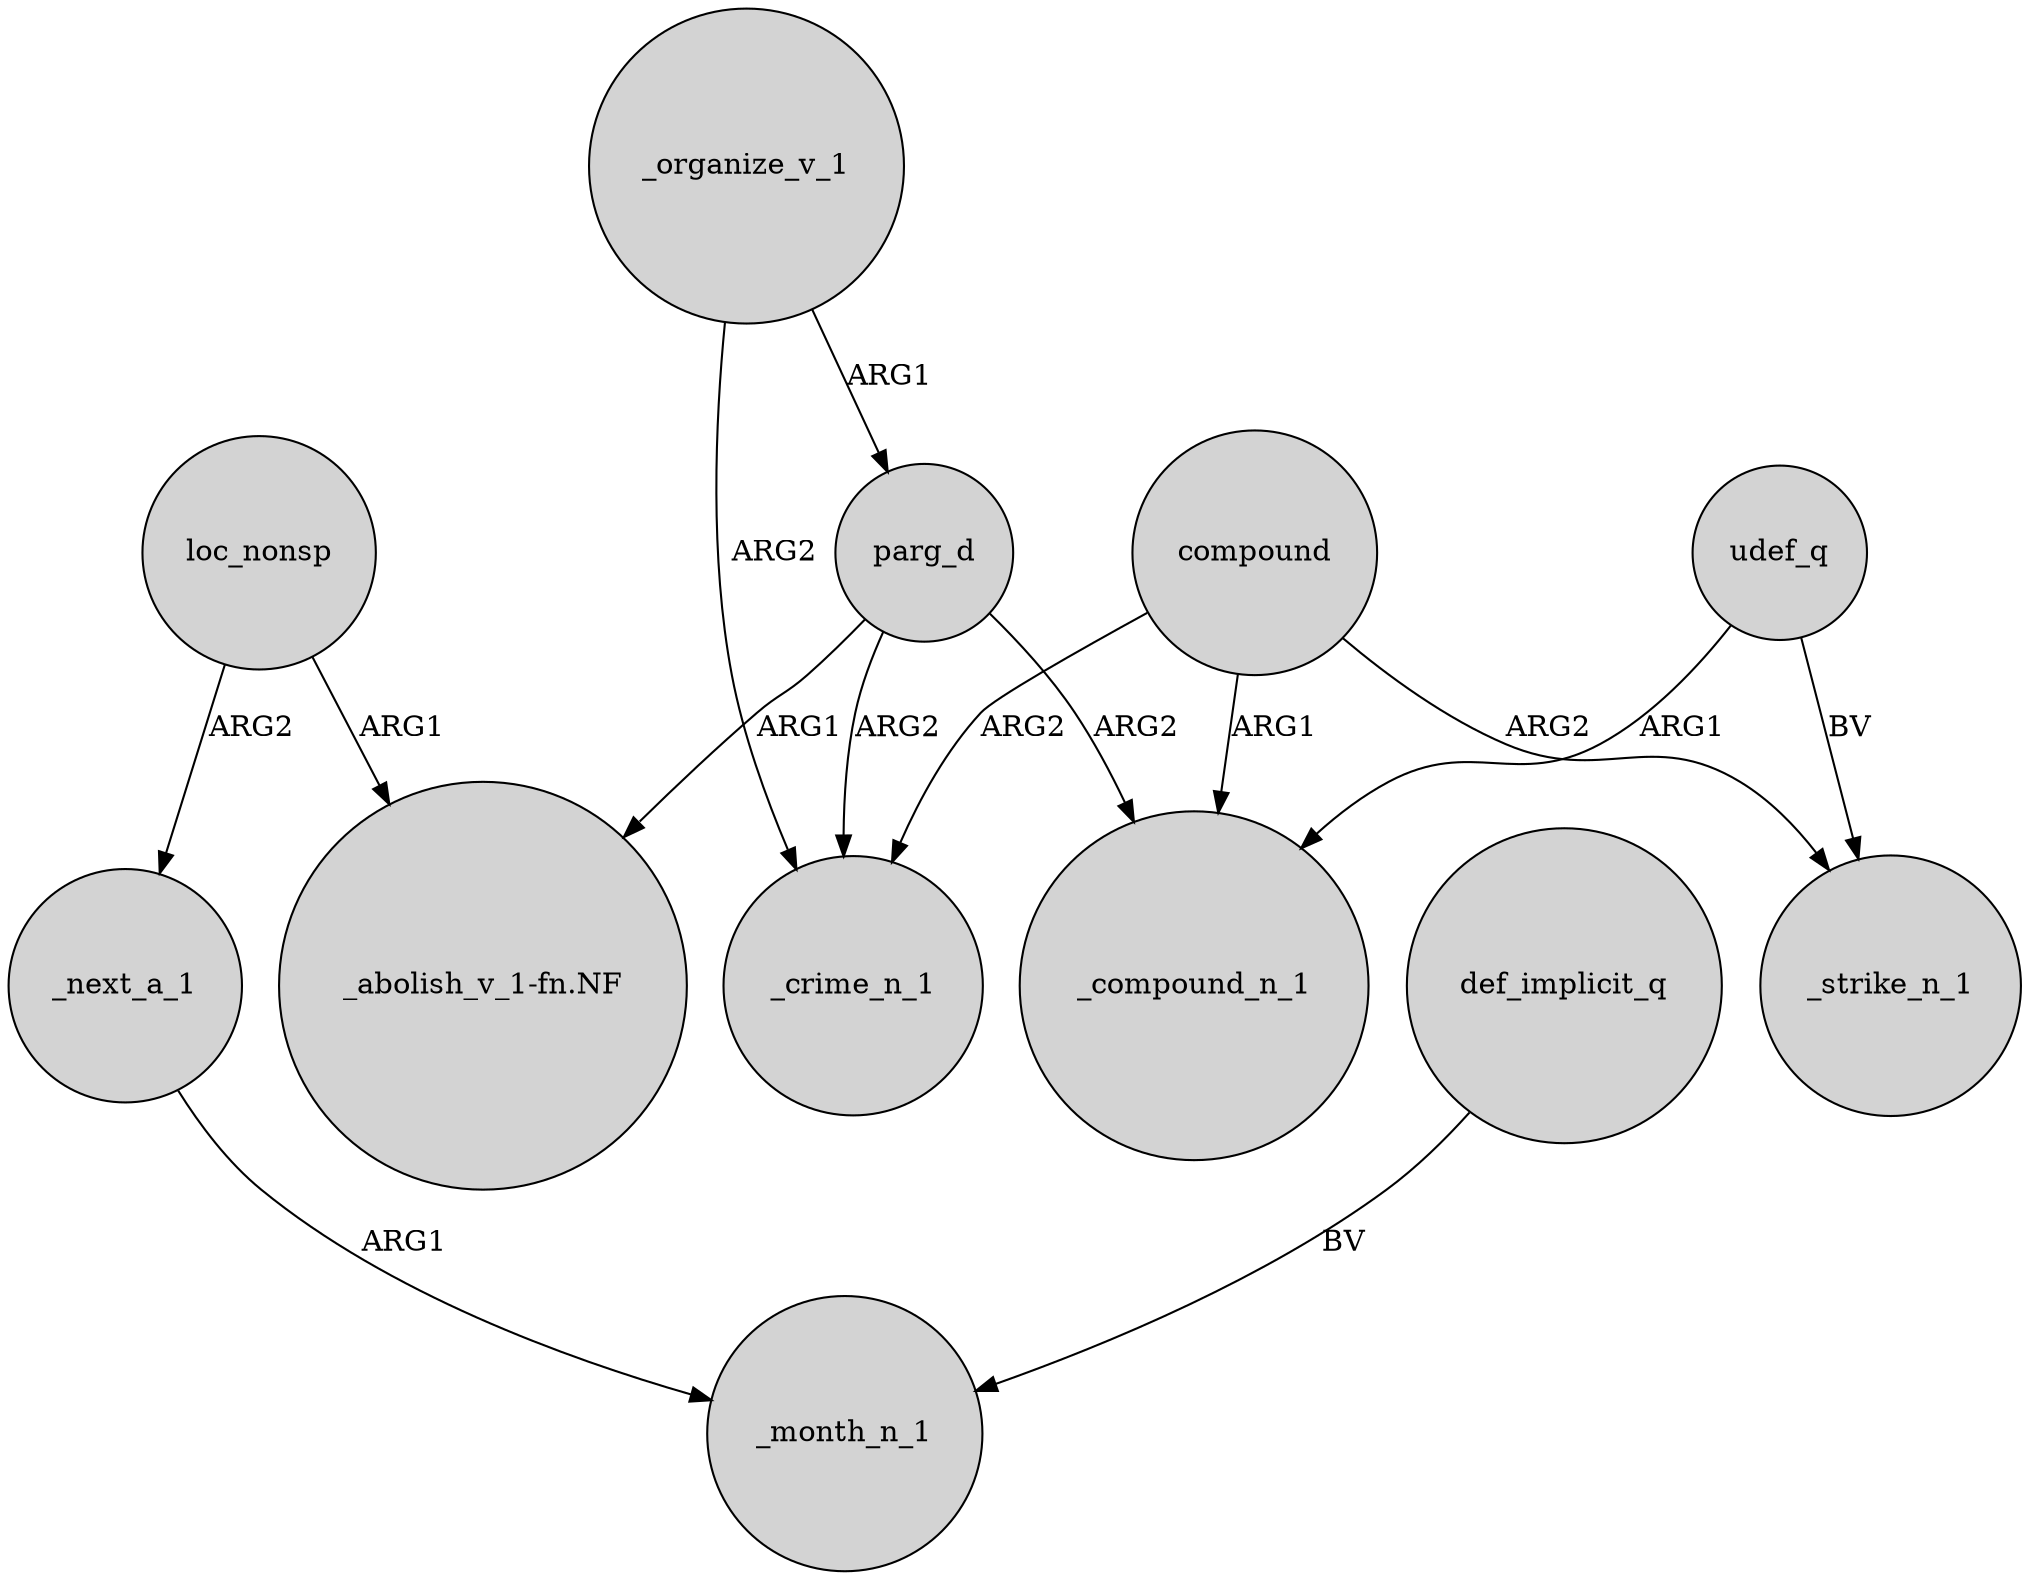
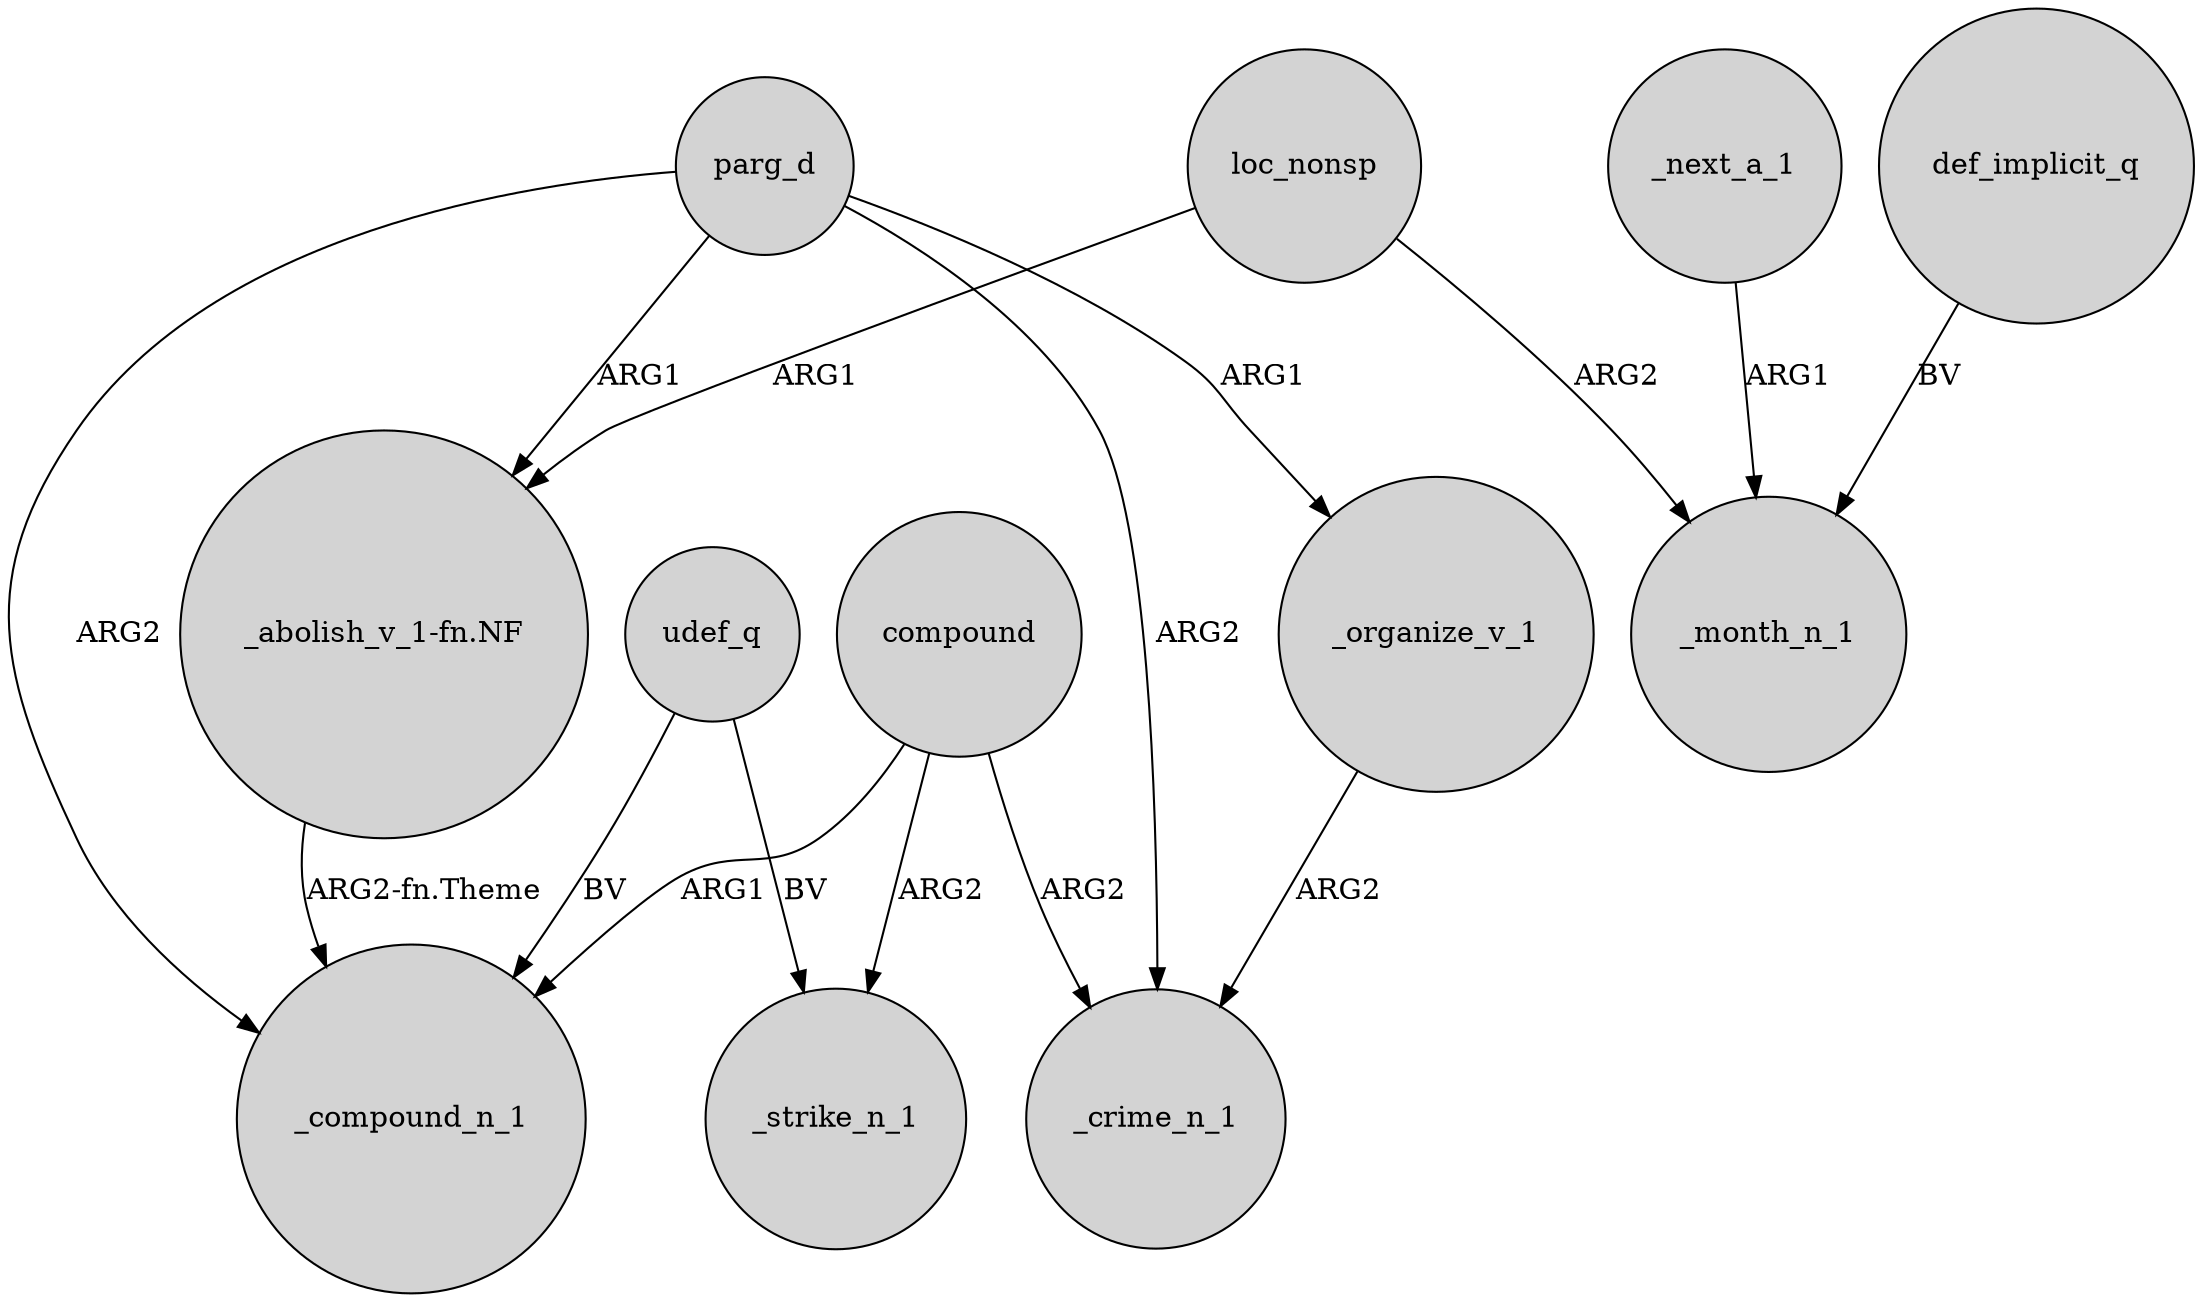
(845, 381) -> (1107, 312)
(1683, 728) -> (605, 892)
(195, 759) -> (1544, 364)
none -> (303, 886)
